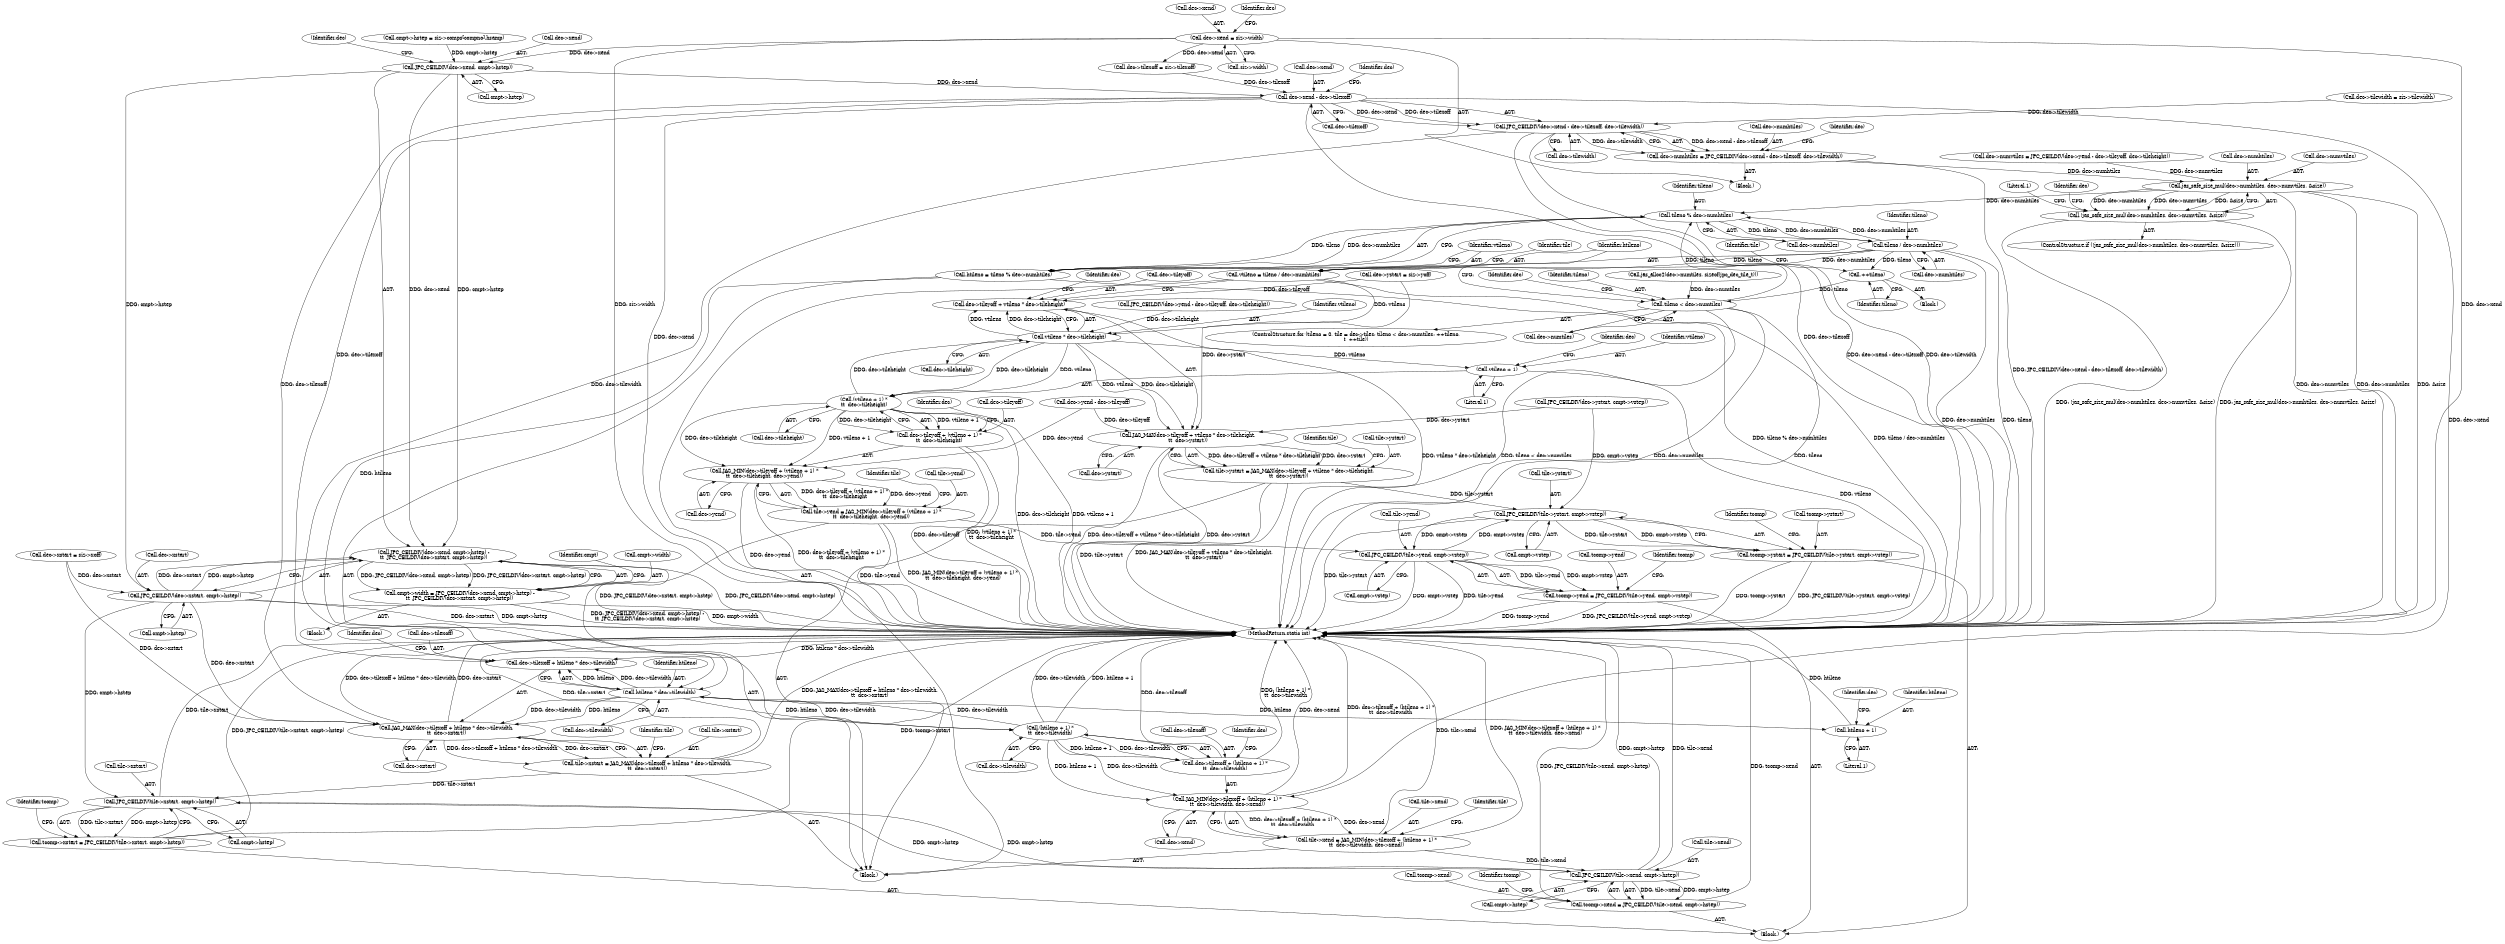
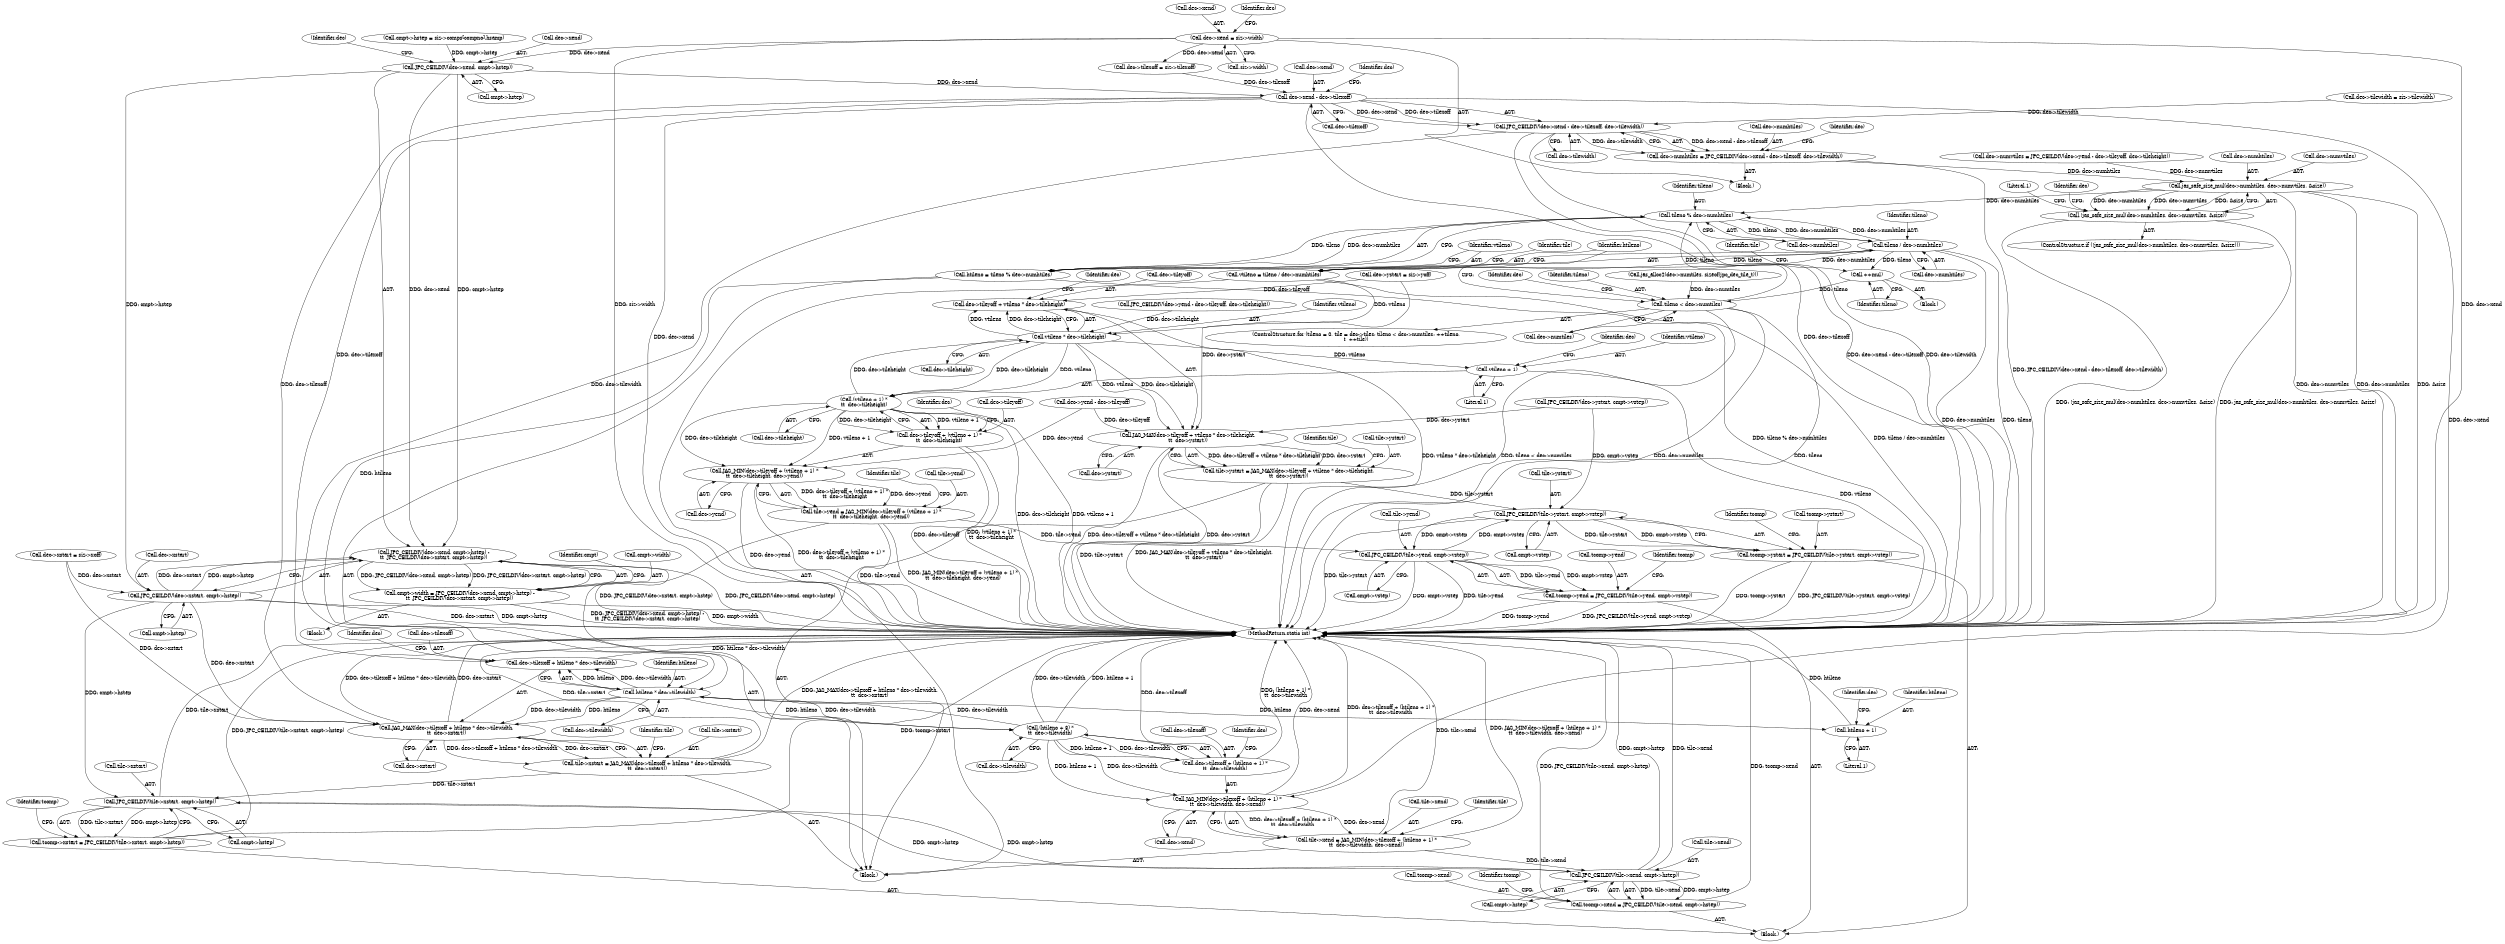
(1867, 275) -> (1867, 275)
(1145, 290) -> (1579, 255)
(848, 643) -> (914, 639)
(1050, 731) -> (1050, 731)
